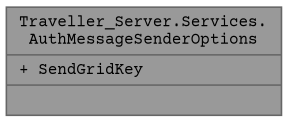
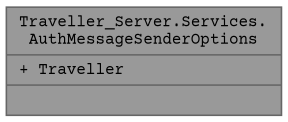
(82, 69) -> (72, 69)
